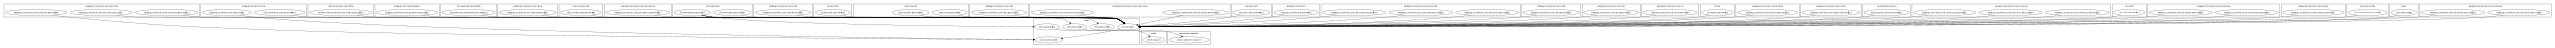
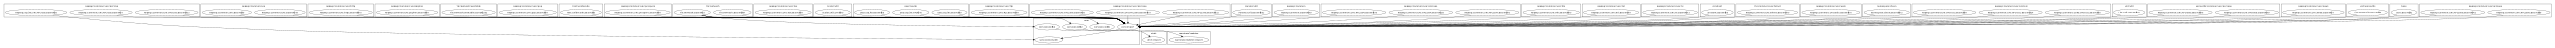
(341, 6) -> (341, 6)
(407, 6) -> (407, 6)
(1130, 6) -> (1130, 6)
(1717, 6) -> (1717, 6)
(1768, 6) -> (1768, 6)
(2214, 6) -> (2214, 6)
(36, 12) -> (36, 12)
(280, 12) -> (280, 12)
(341, 12) -> (341, 12)
(469, 12) -> (469, 12)
(833, 12) -> (833, 12)
none -> (872, 12)
(911, 12) -> (911, 12)
(949, 12) -> (949, 12)
none -> (1128, 12)
(1196, 12) -> (1196, 12)
(1251, 12) -> (1251, 12)
(2077, 12) -> (2077, 12)
(2313, 12) -> (2313, 12)
(636, 33) -> (682, 17)
(1189, 40) -> (1189, 40)
